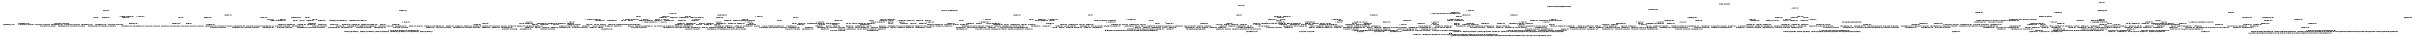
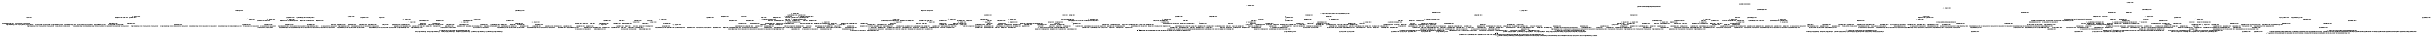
(1794, 21) -> (1679, 21)
(2118, 24) -> (2154, 21)
